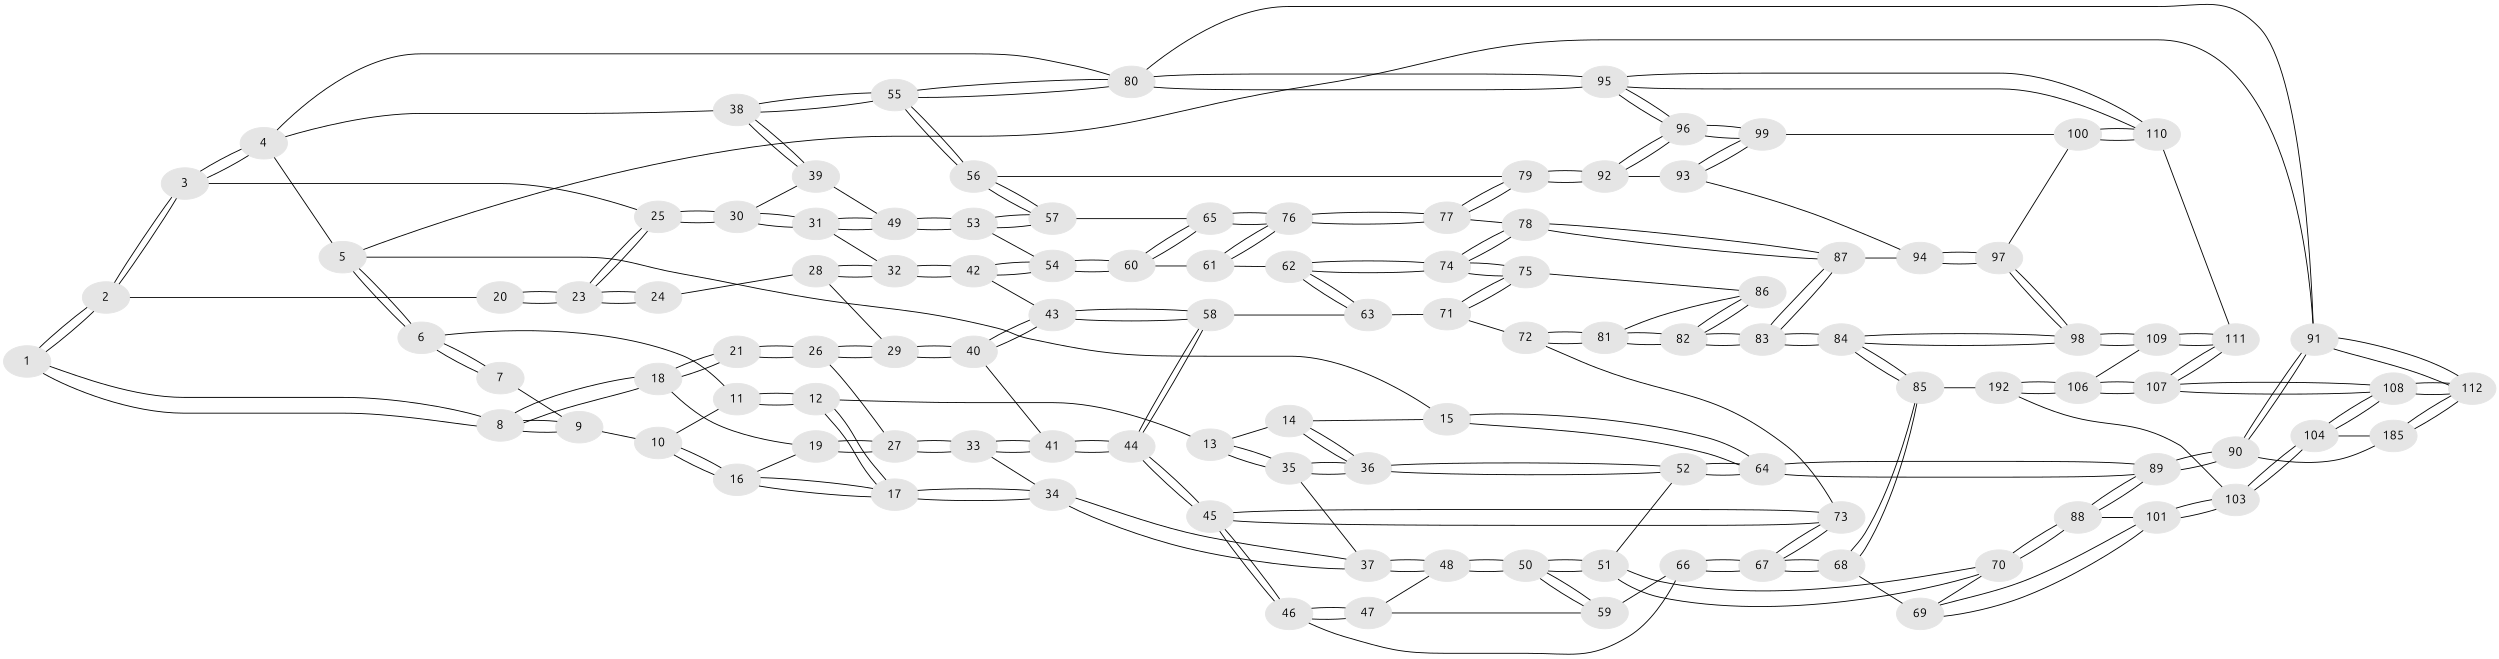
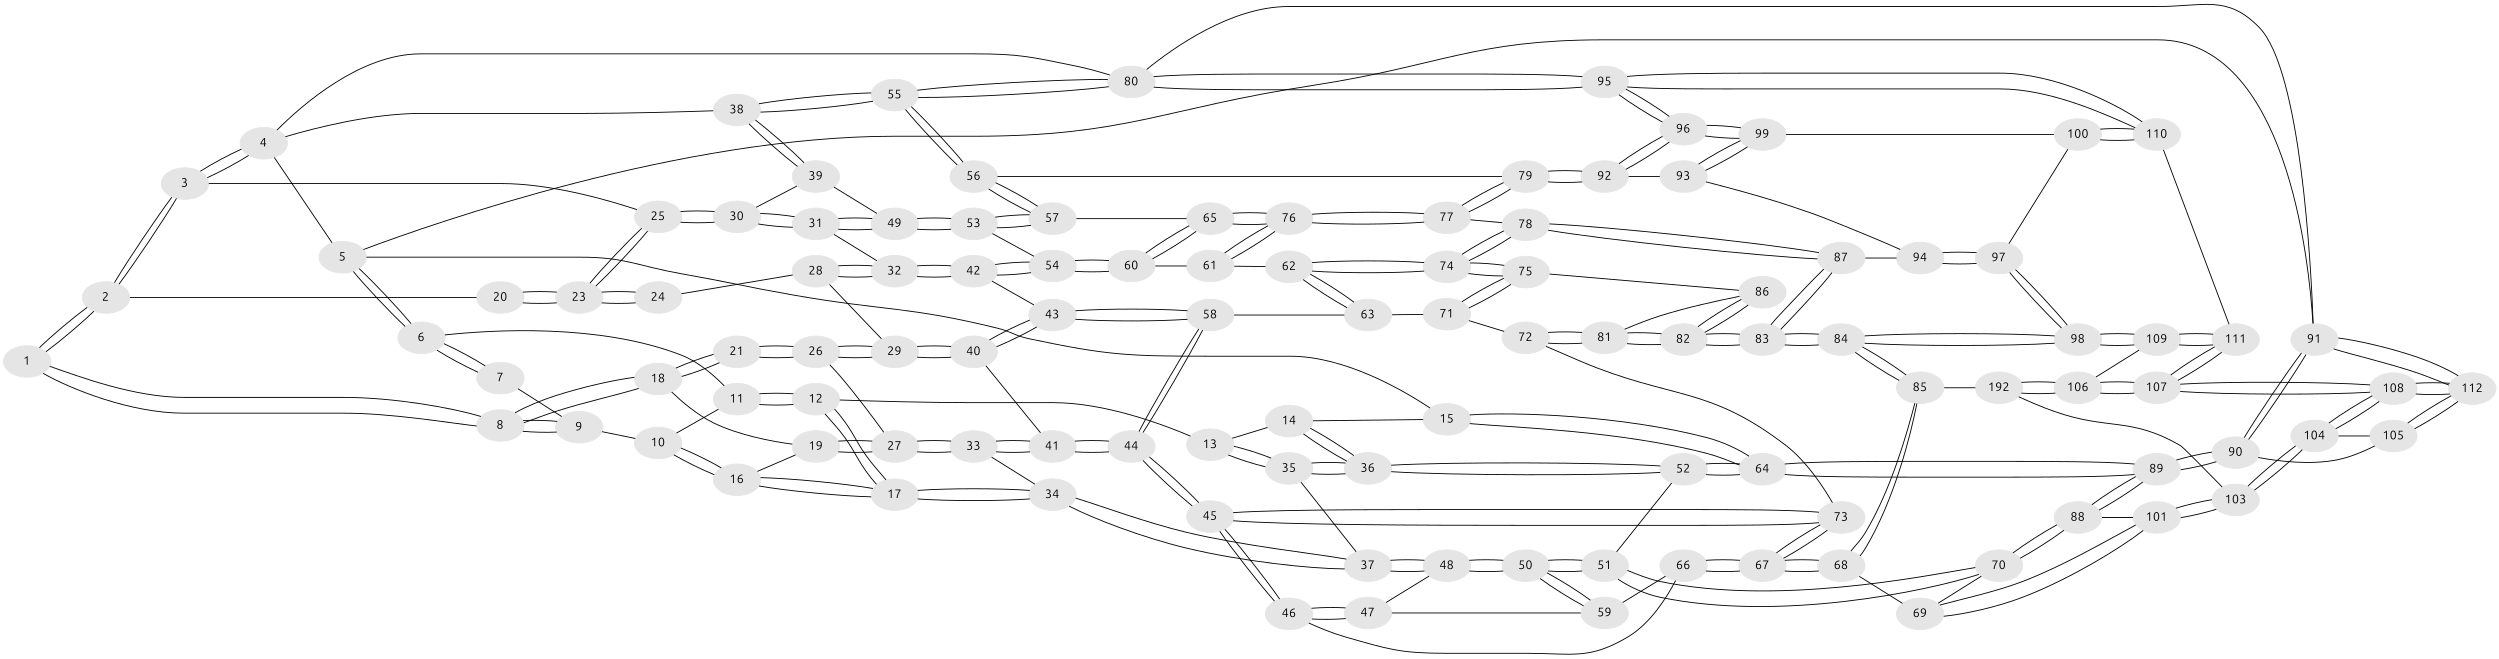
(2393, 436) -> (2393, 436)
